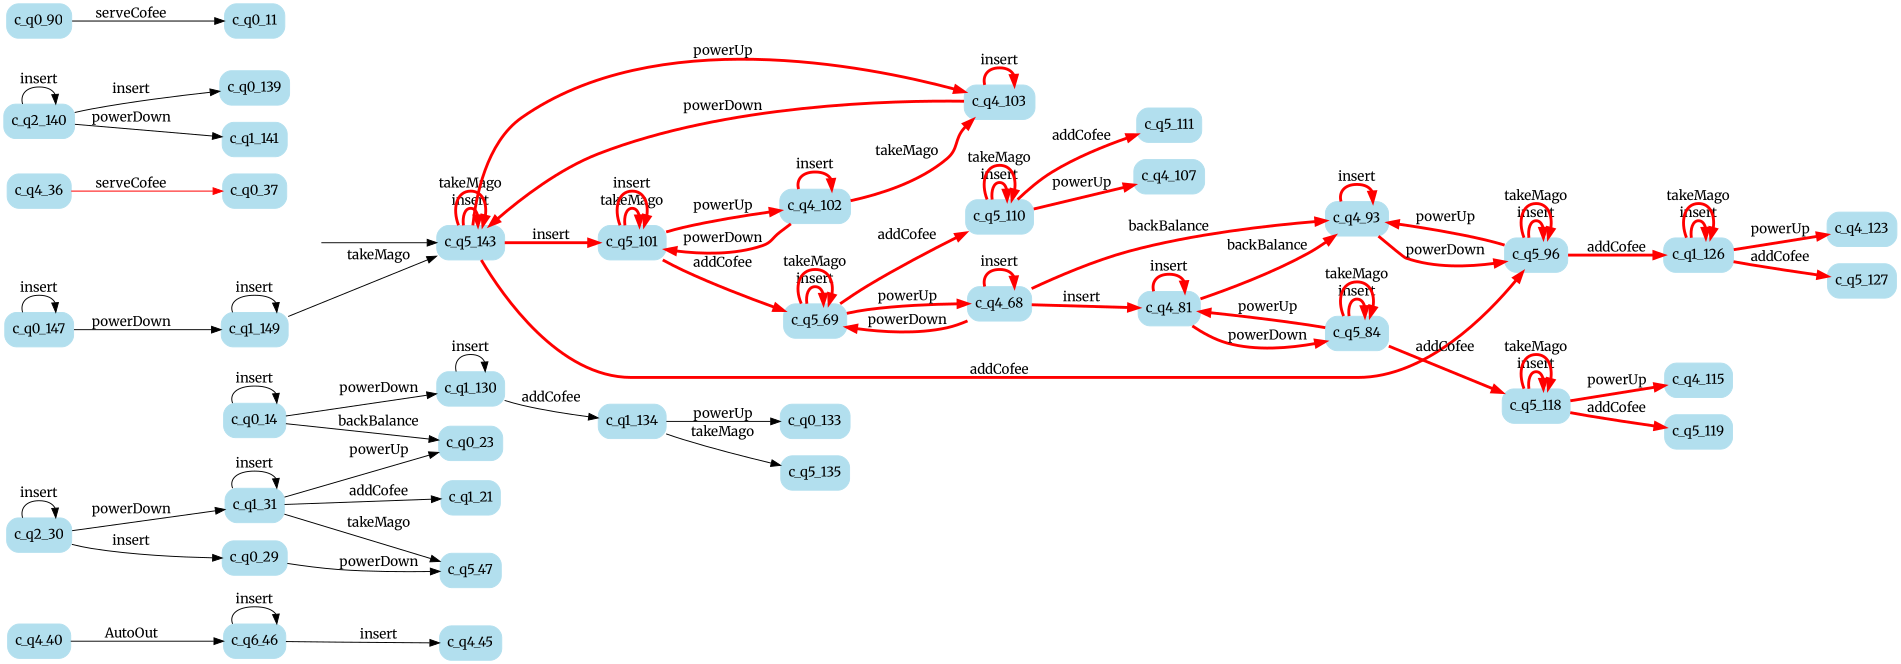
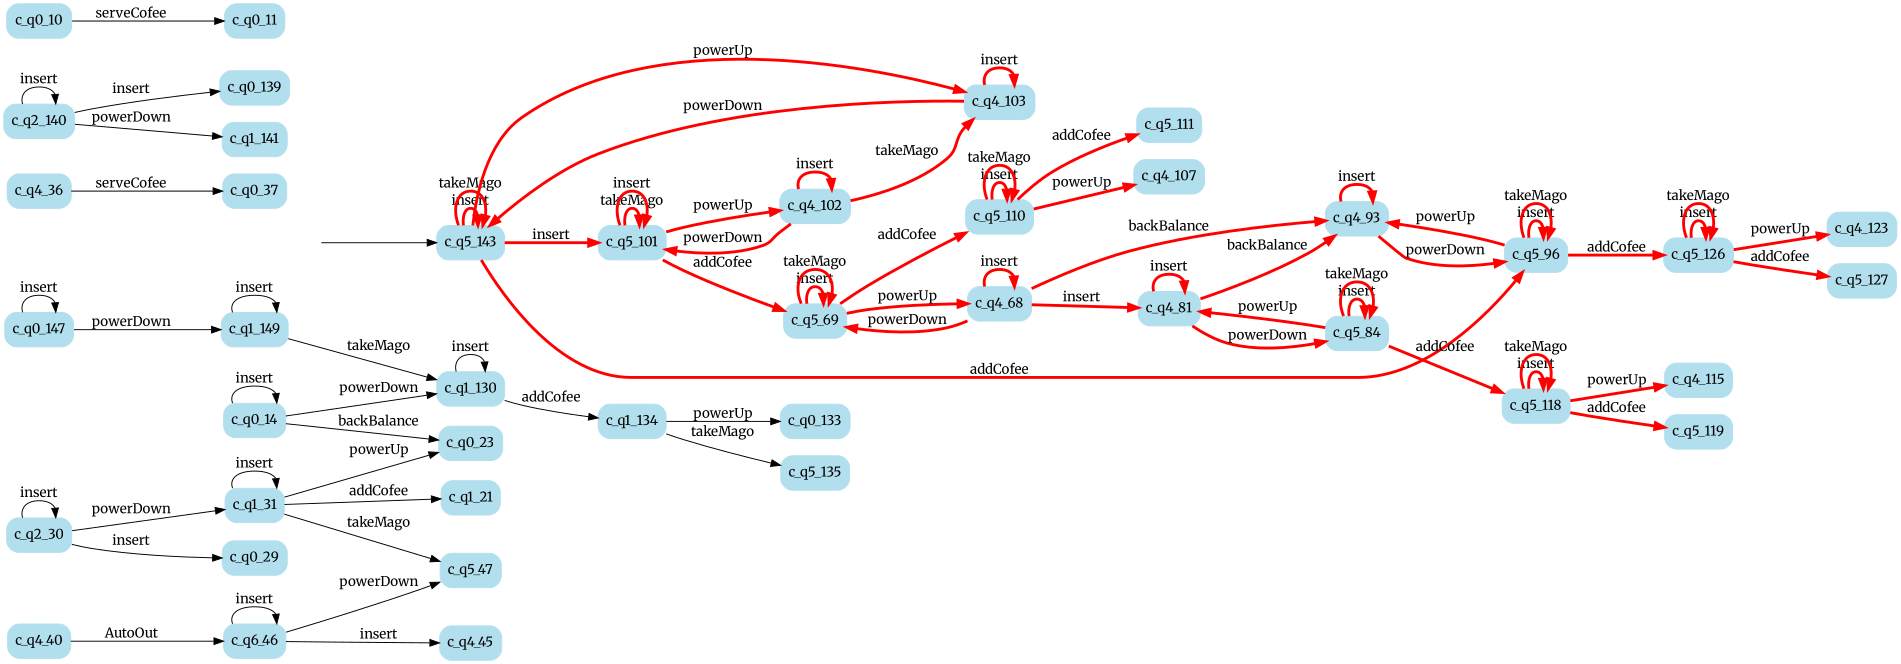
(39, 21) -> (39, 21)
(142, 191) -> (142, 191)
(1699, 255) -> (1699, 255)
(358, 288) -> (358, 358)
(359, 571) -> (359, 610)
